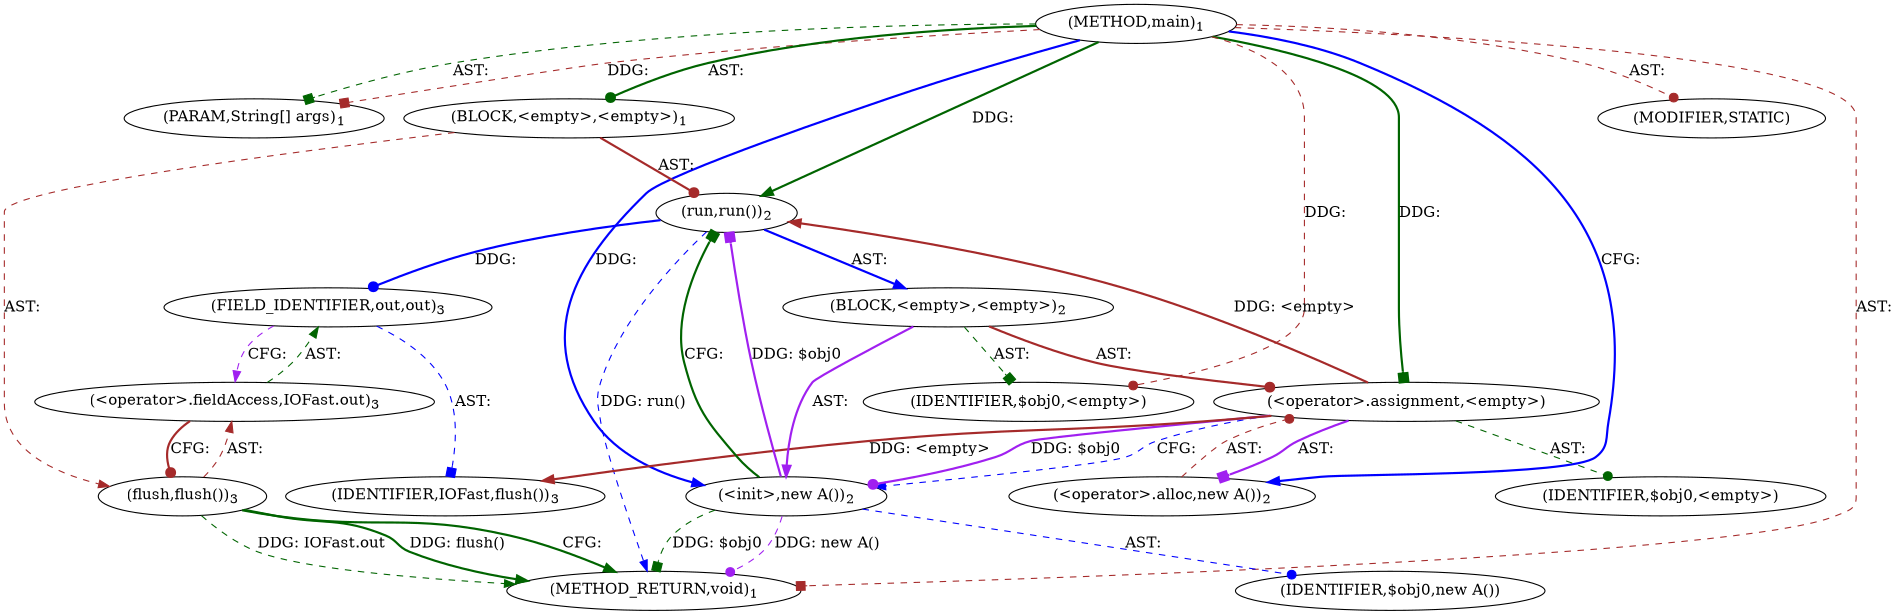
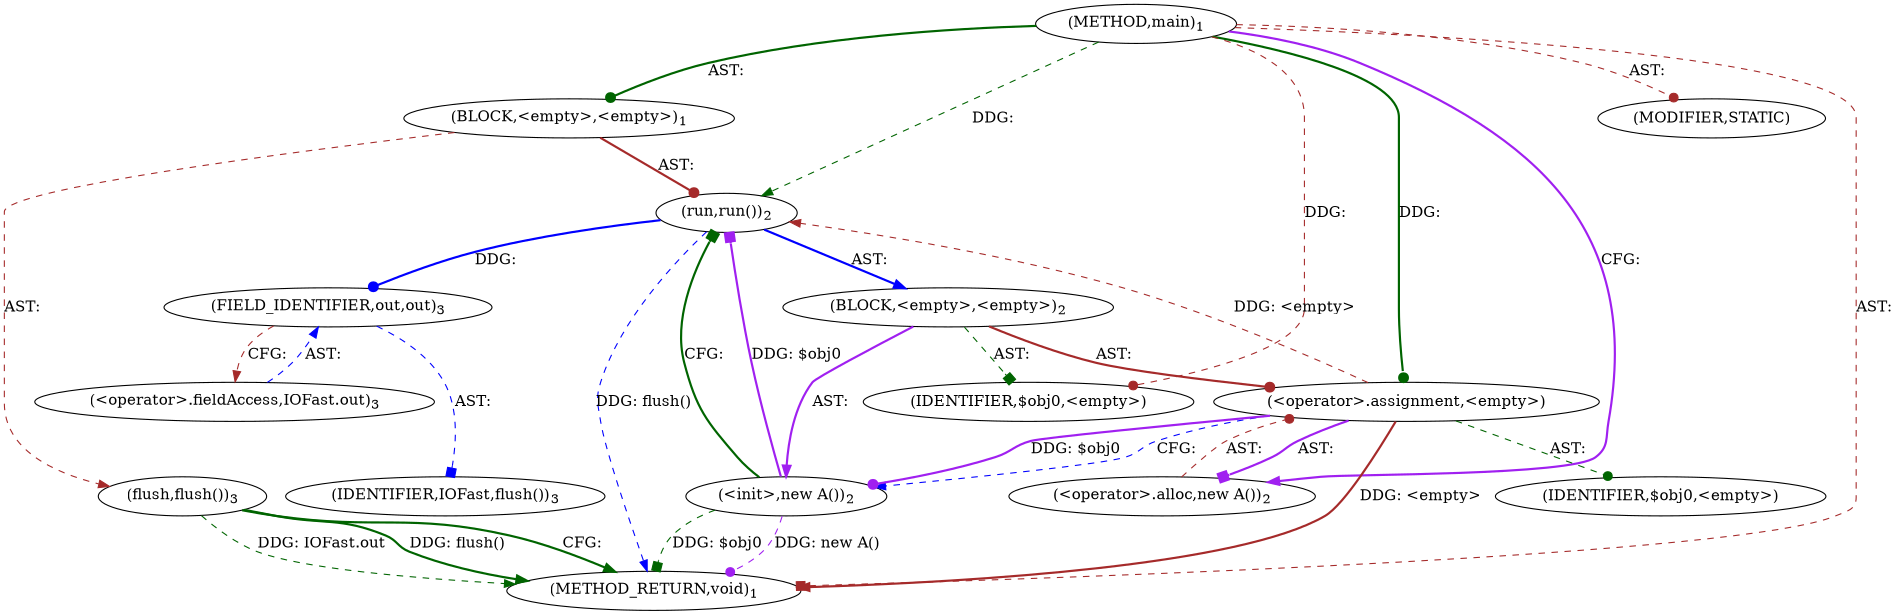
(935, 117) -> (935, 117)
(254, 118) -> none
(1399, 139) -> (1399, 139)
(683, 174) -> none
(1091, 279) -> (1091, 279)
(1608, 292) -> (1608, 292)
(250, 344) -> (250, 344)
(293, 362) -> (293, 362)
(644, 402) -> (644, 402)
(912, 437) -> (1129, 564)
(171, 441) -> none
(220, 456) -> none
(1390, 591) -> none
